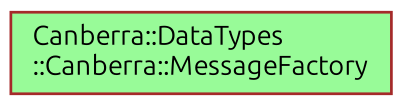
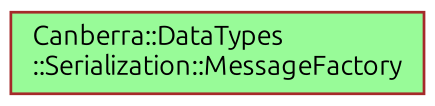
(201, 53) -> (217, 53)
